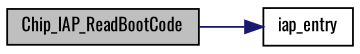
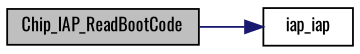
(308, 27) -> (308, 27)
